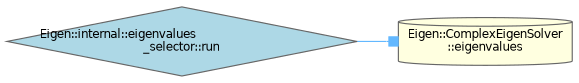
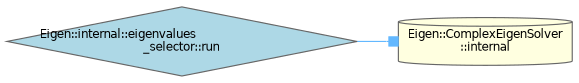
(485, 41) -> (485, 41)
